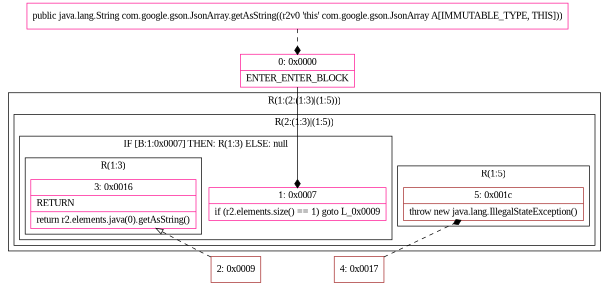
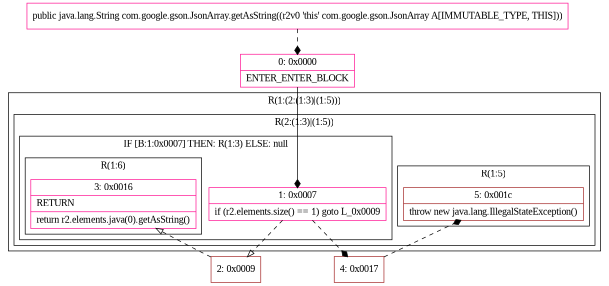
(113, 166) -> (113, 166)
none -> (268, 235)
none -> (327, 235)
